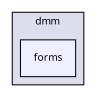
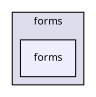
(48, 22) -> (48, 22)
